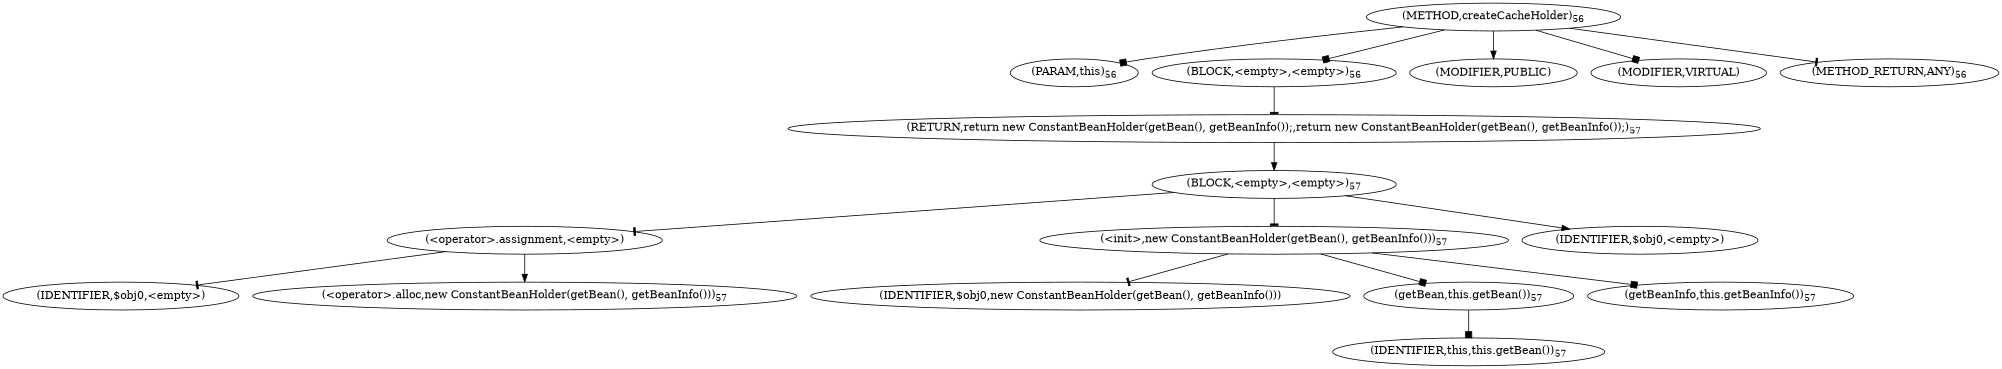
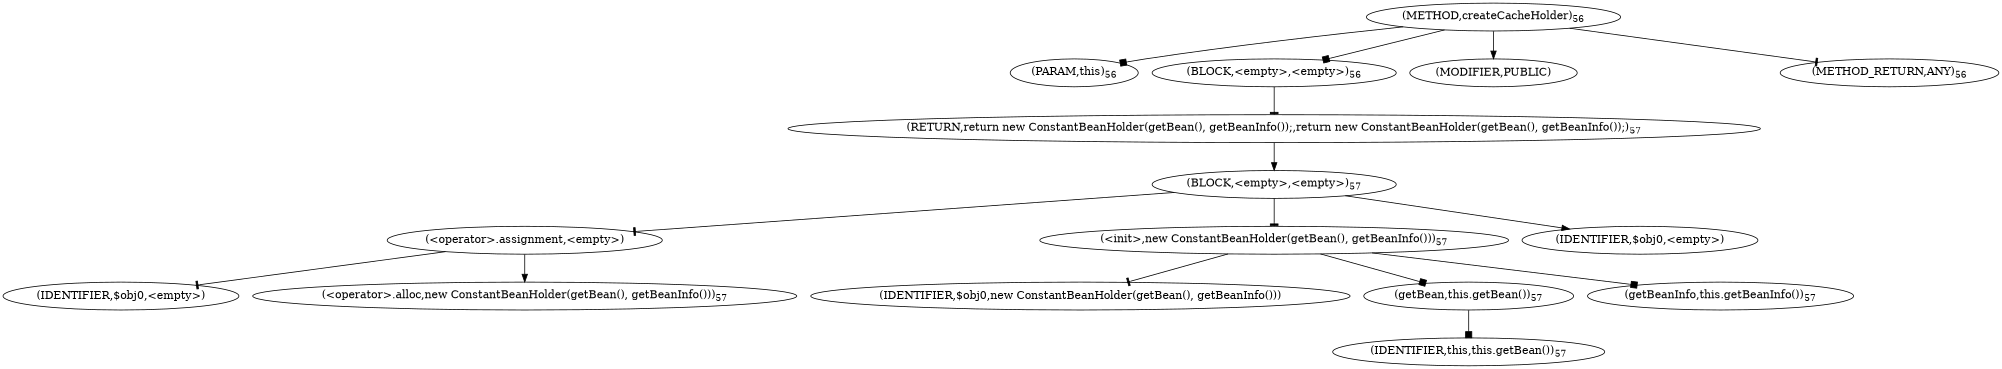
(1679, 73) -> none
